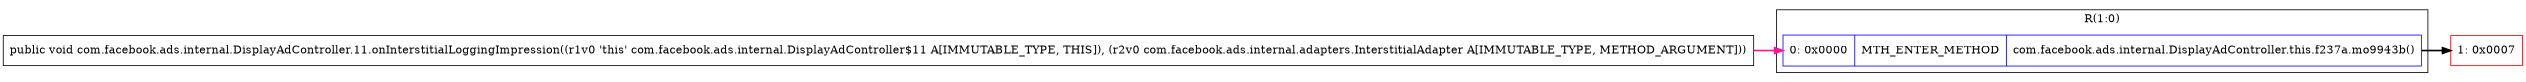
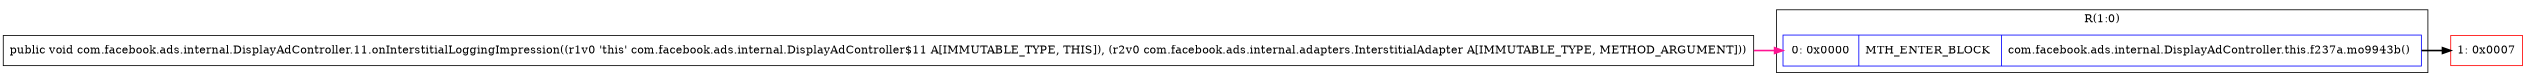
(1931, 50) -> (1928, 50)
